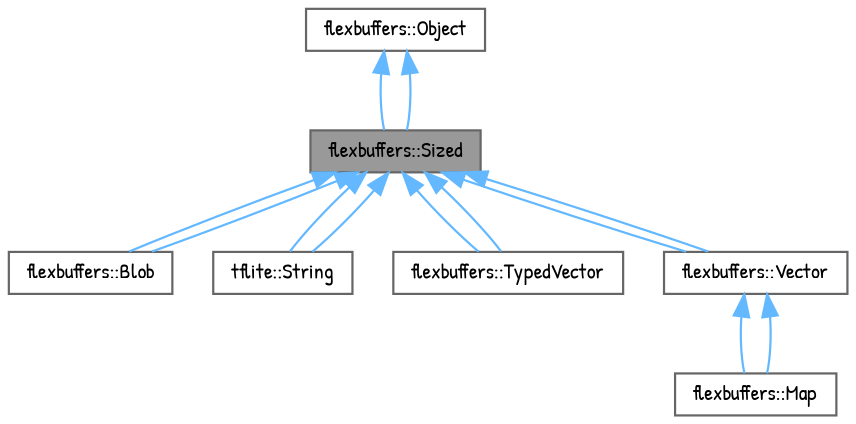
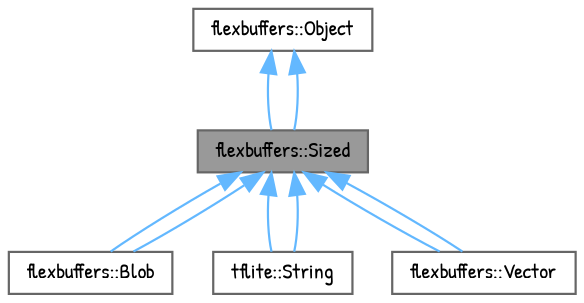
(508, 273) -> none
(756, 394) -> none
